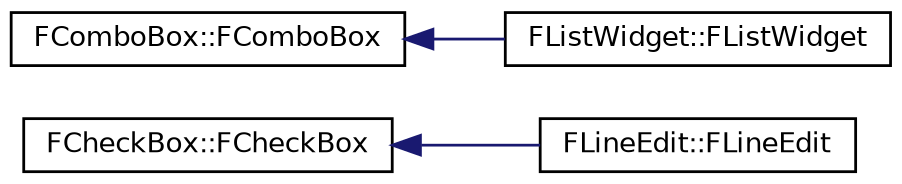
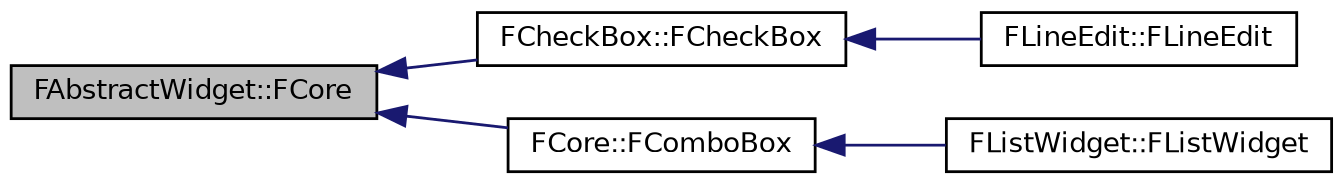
(208, 39) -> (662, 145)
none -> (194, 92)
